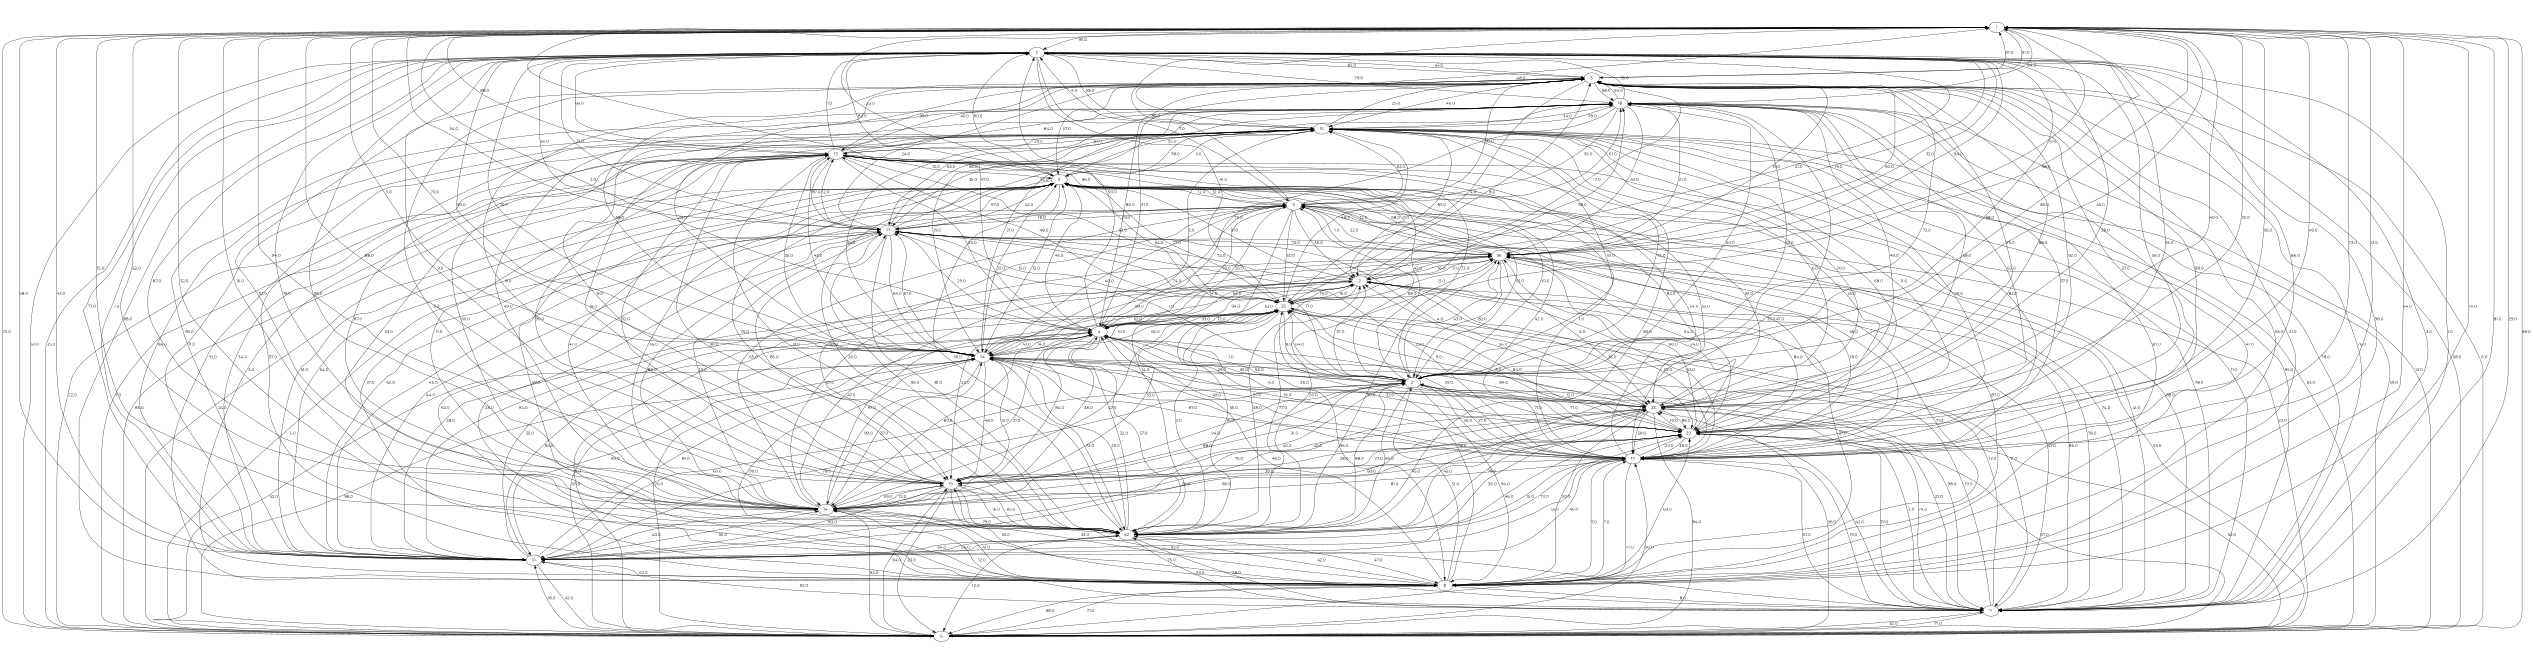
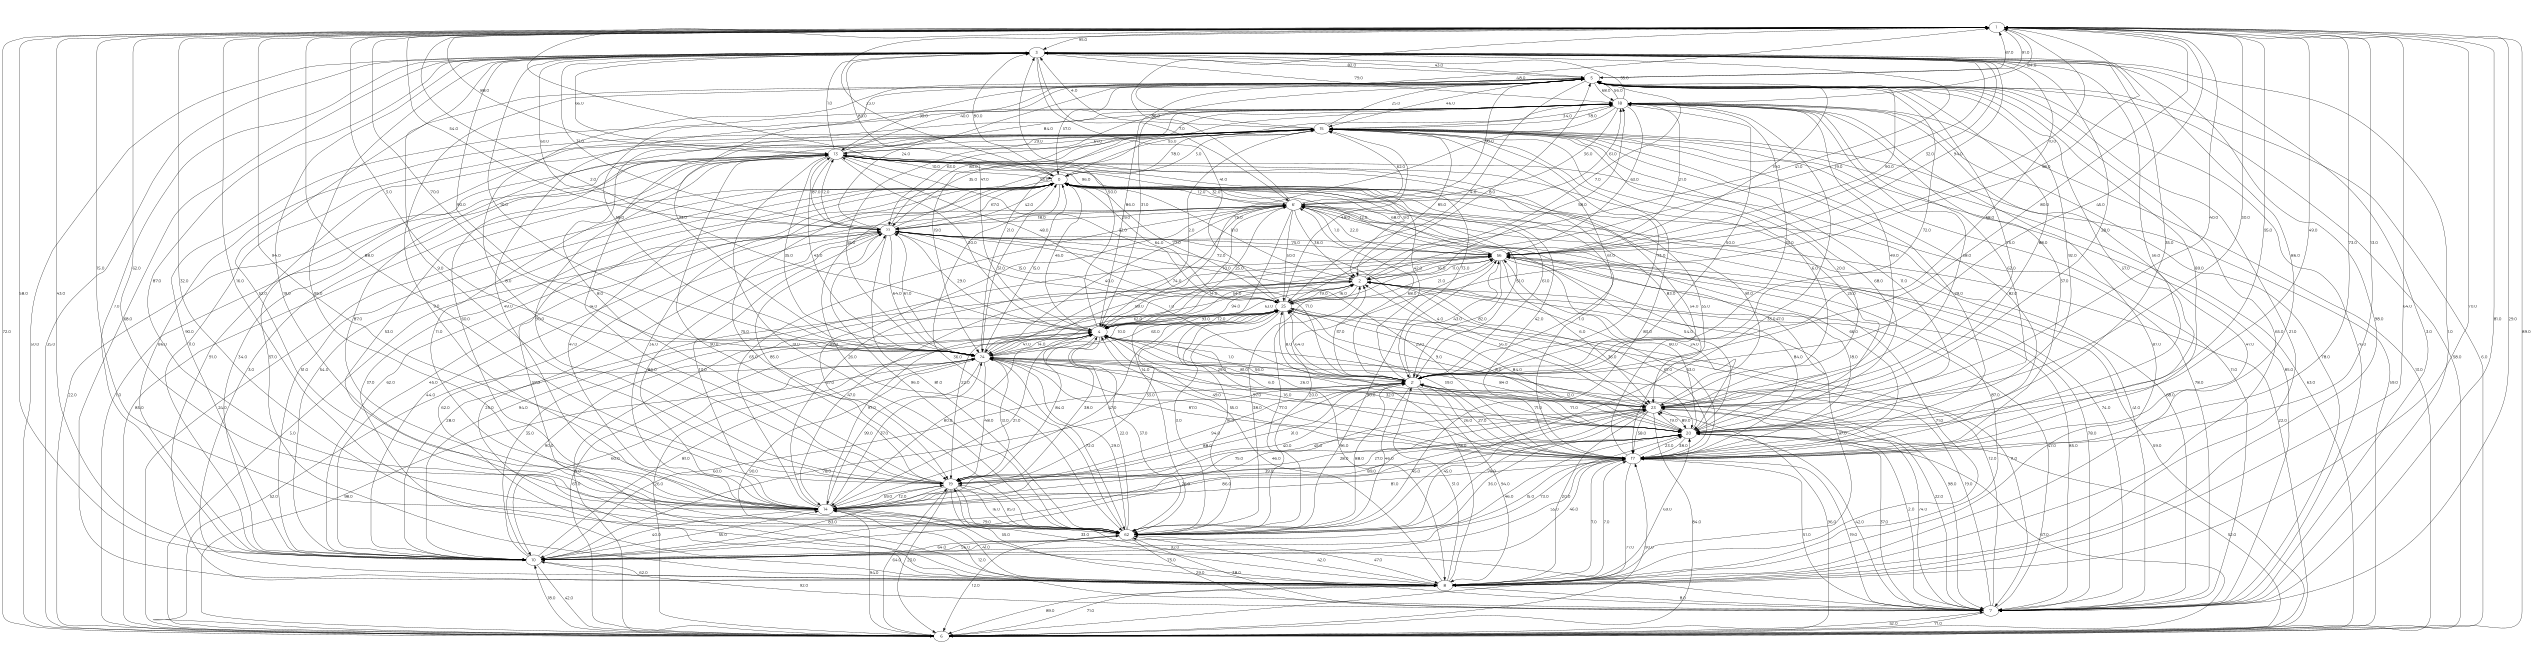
(1127, 118) -> none
(188, 151) -> none
(1294, 205) -> (1294, 205)
(654, 367) -> none
